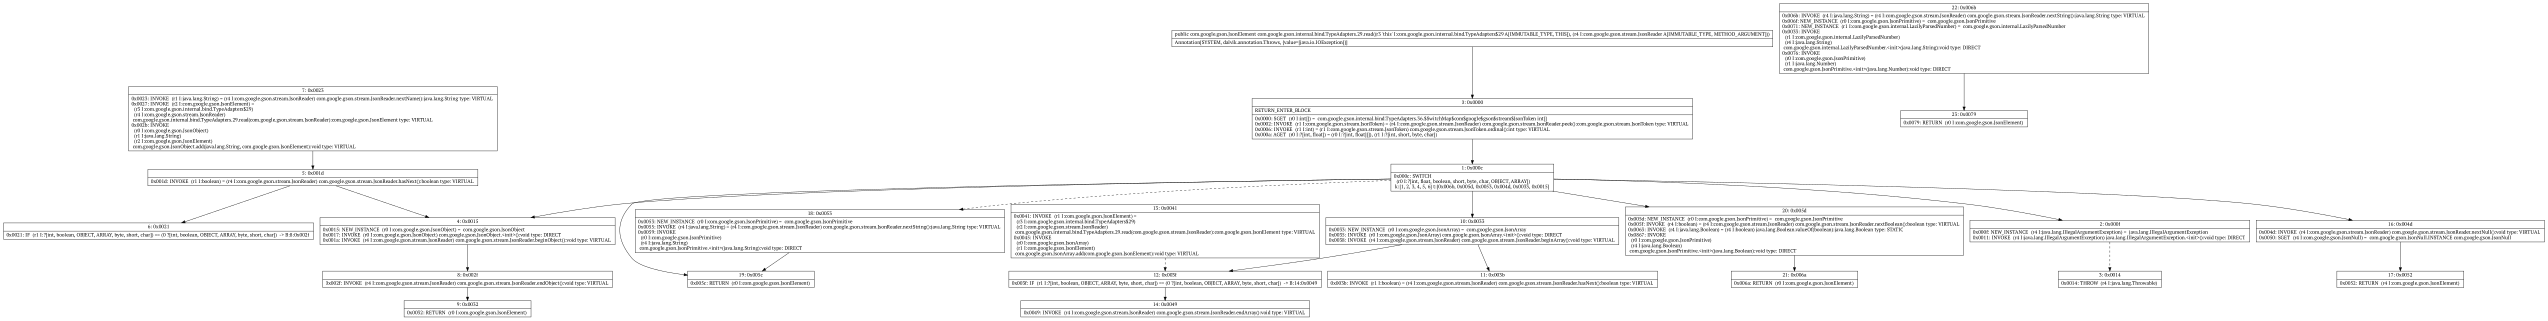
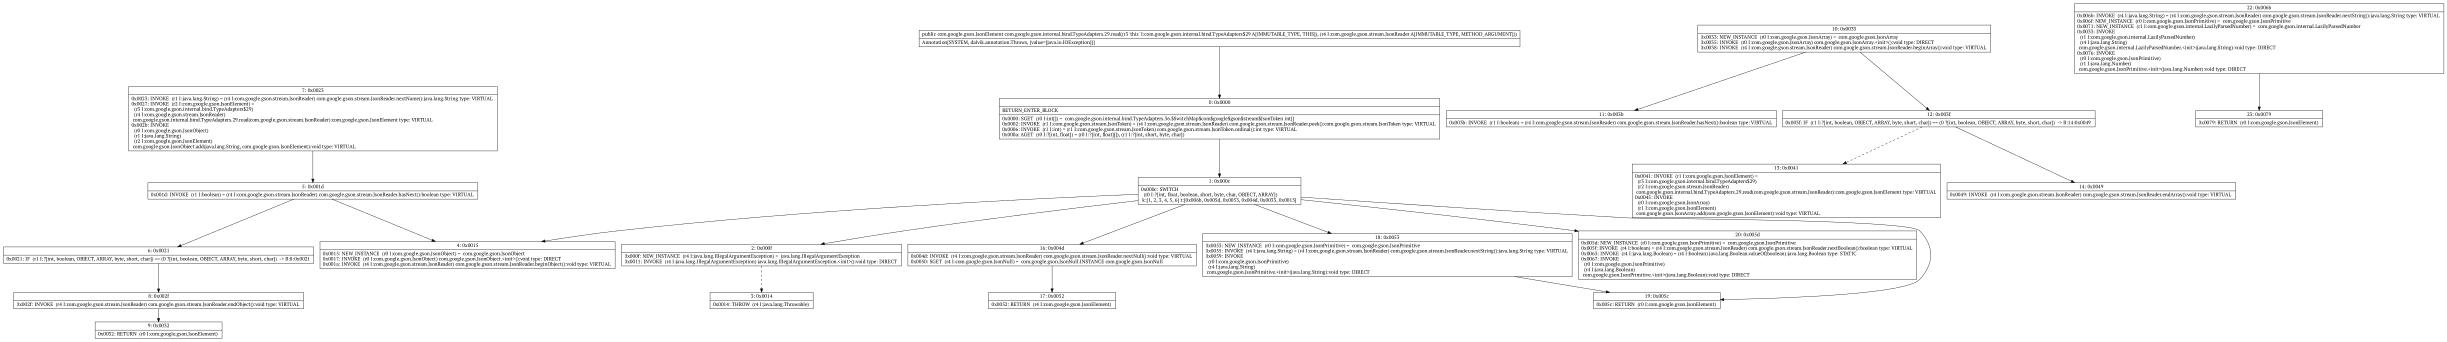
(1177, 191) -> (1291, 218)
(1472, 203) -> none
(1649, 235) -> (1602, 259)
(468, 256) -> (159, 276)
(1165, 263) -> (1884, 145)
(1794, 279) -> none
